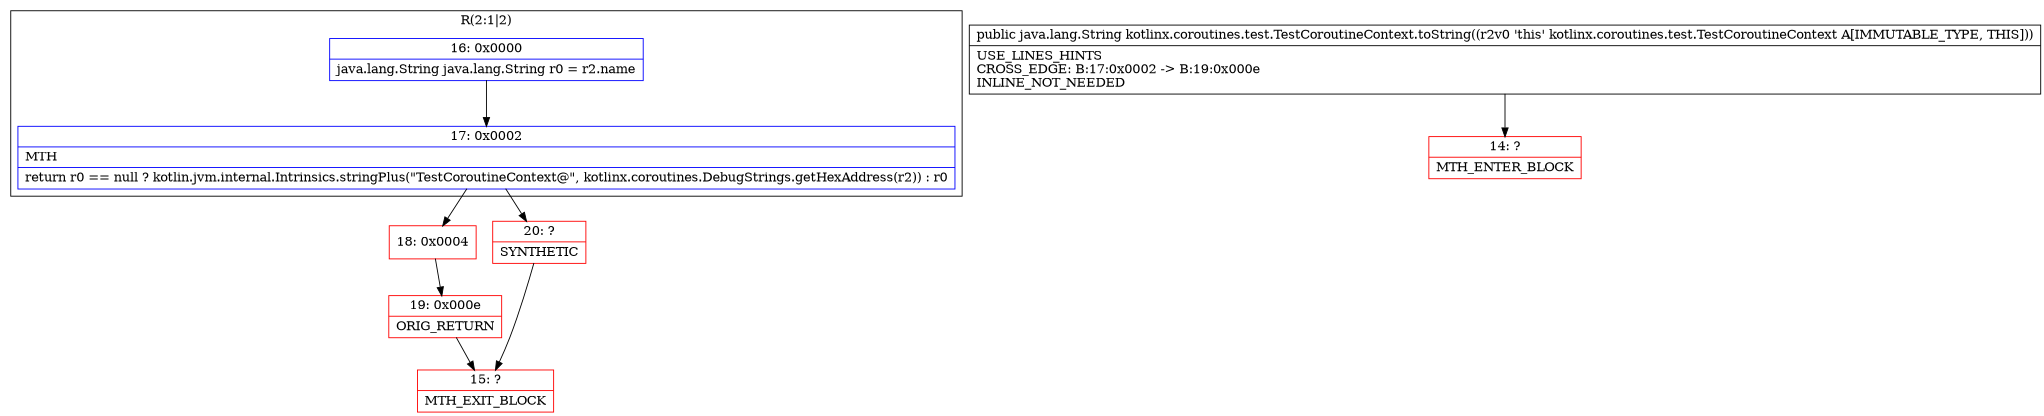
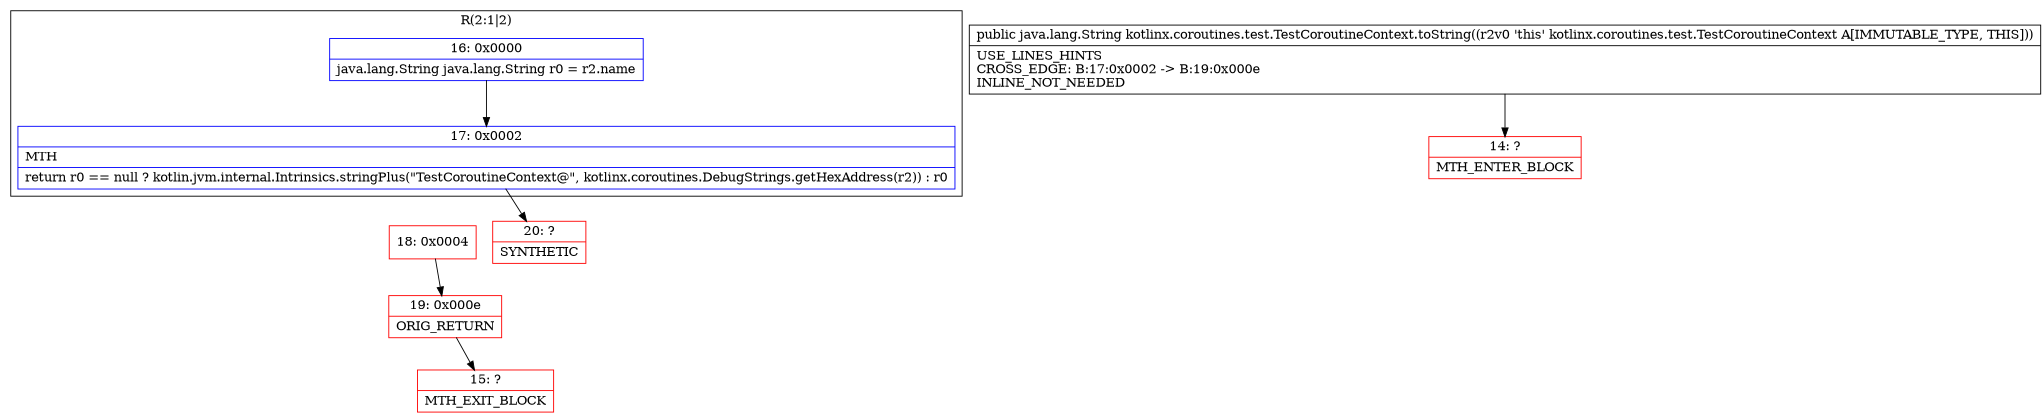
(457, 204) -> none
(518, 313) -> none
